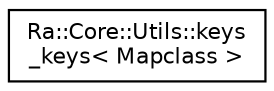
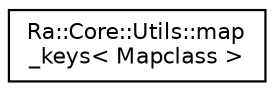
(137, 46) -> (137, 46)
